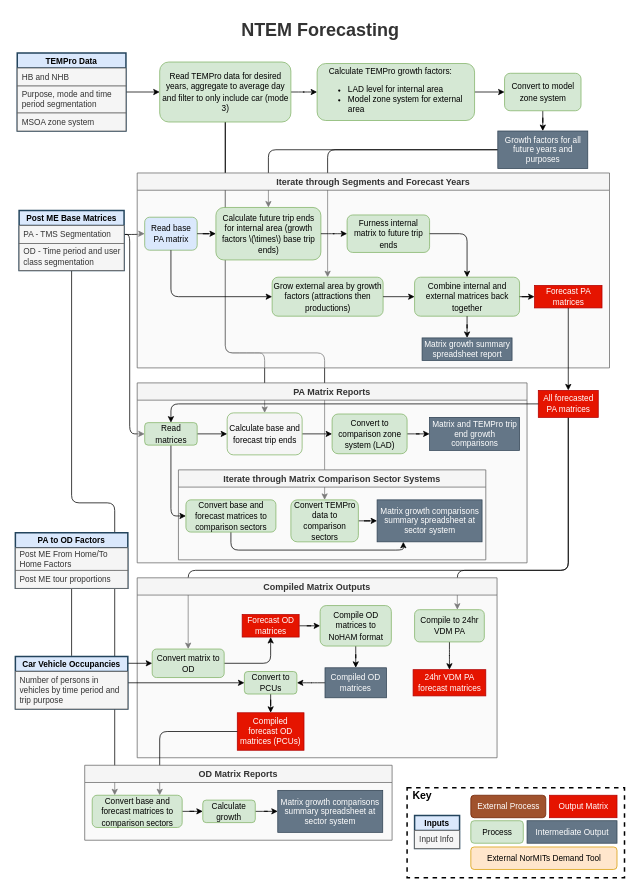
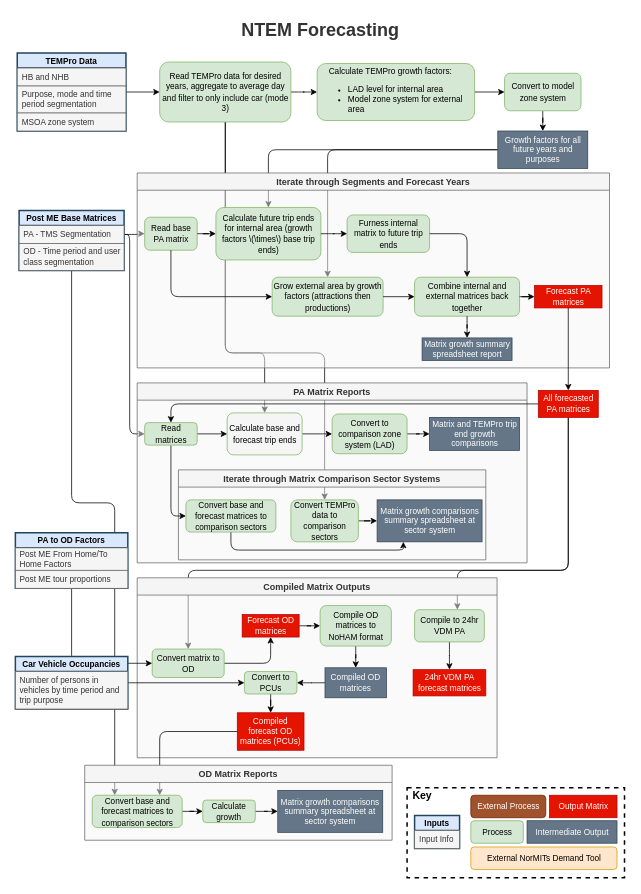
(171, 234) -> (171, 234)
